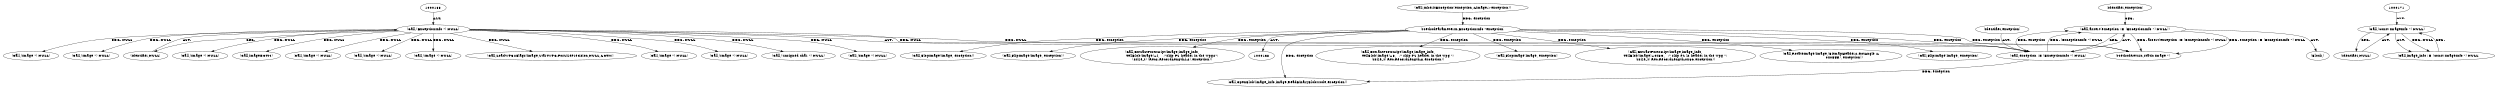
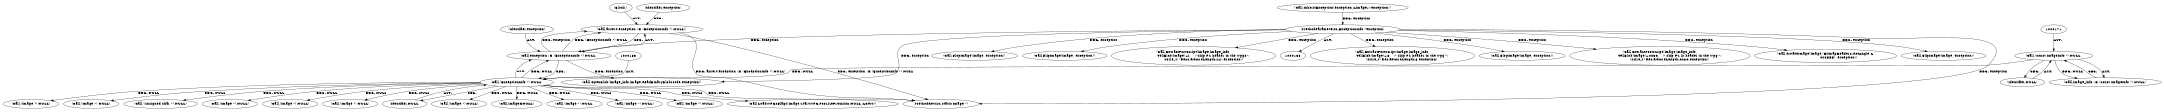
(2253, 32) -> (630, 17)
(257, 56) -> (517, 104)
none -> (1289, 66)
none -> (554, 73)
